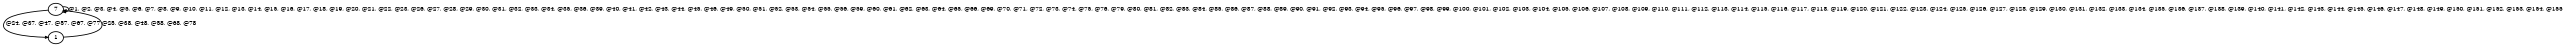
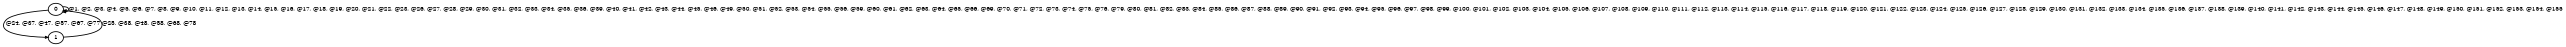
(56, 9) -> (56, 9)
